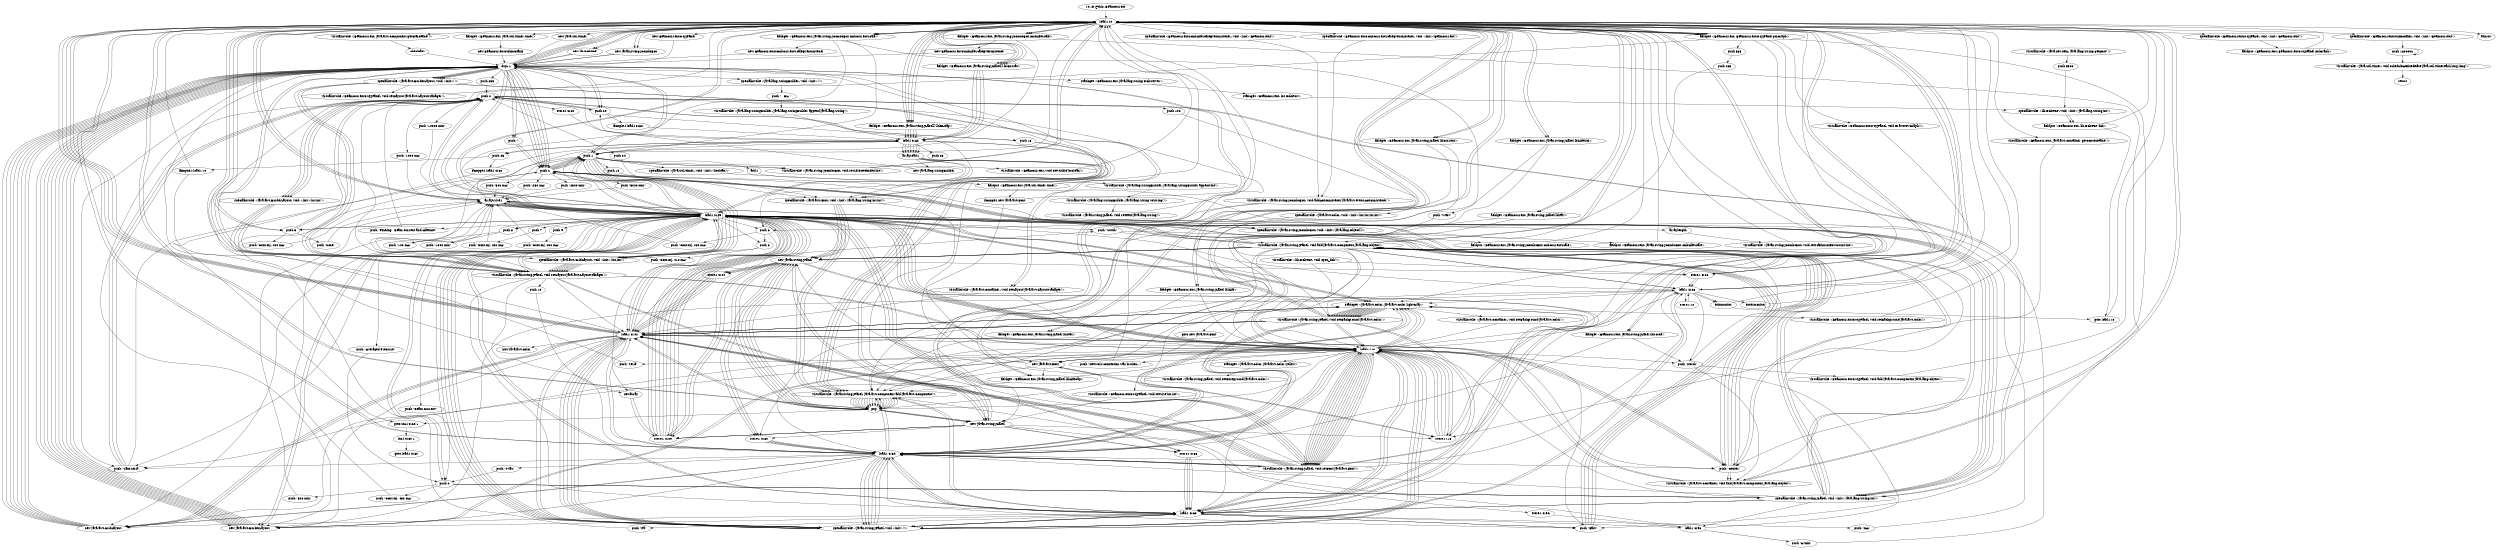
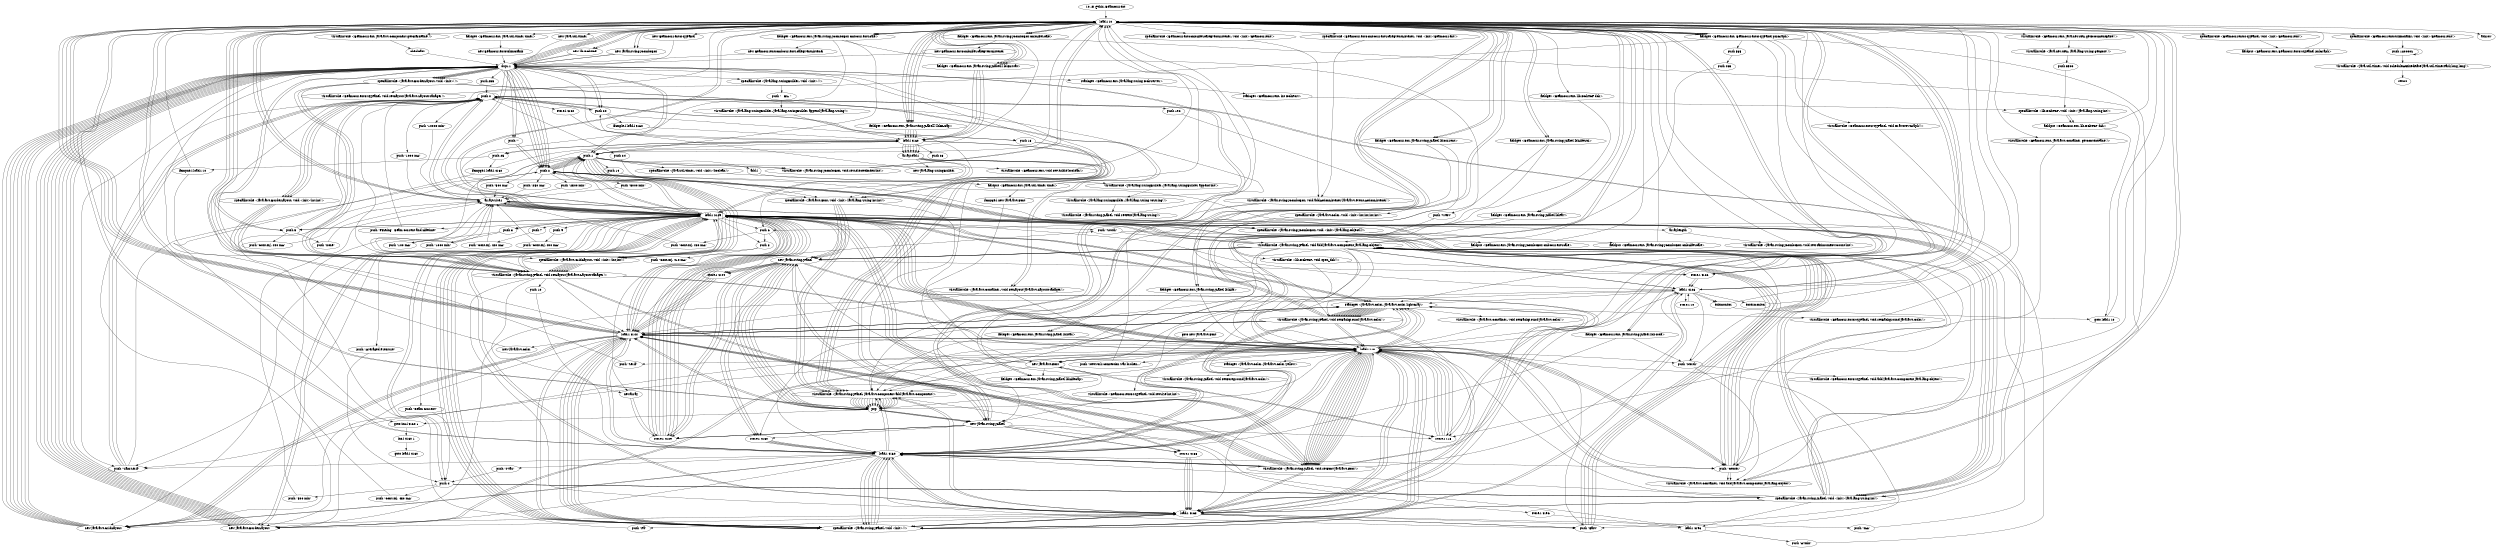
none -> (2069, 37)
none -> (1572, 96)
